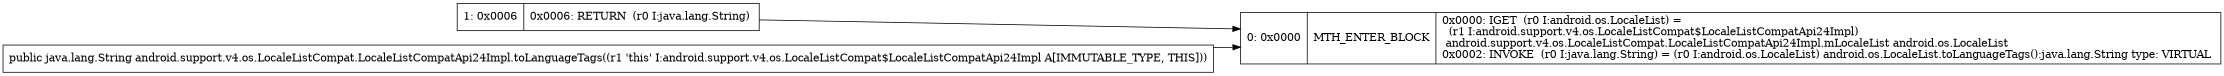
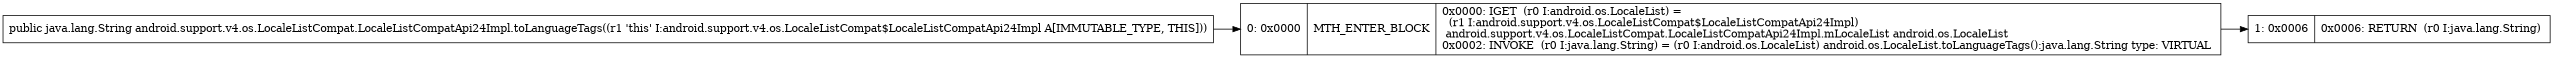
(996, 24) -> (2231, 29)
